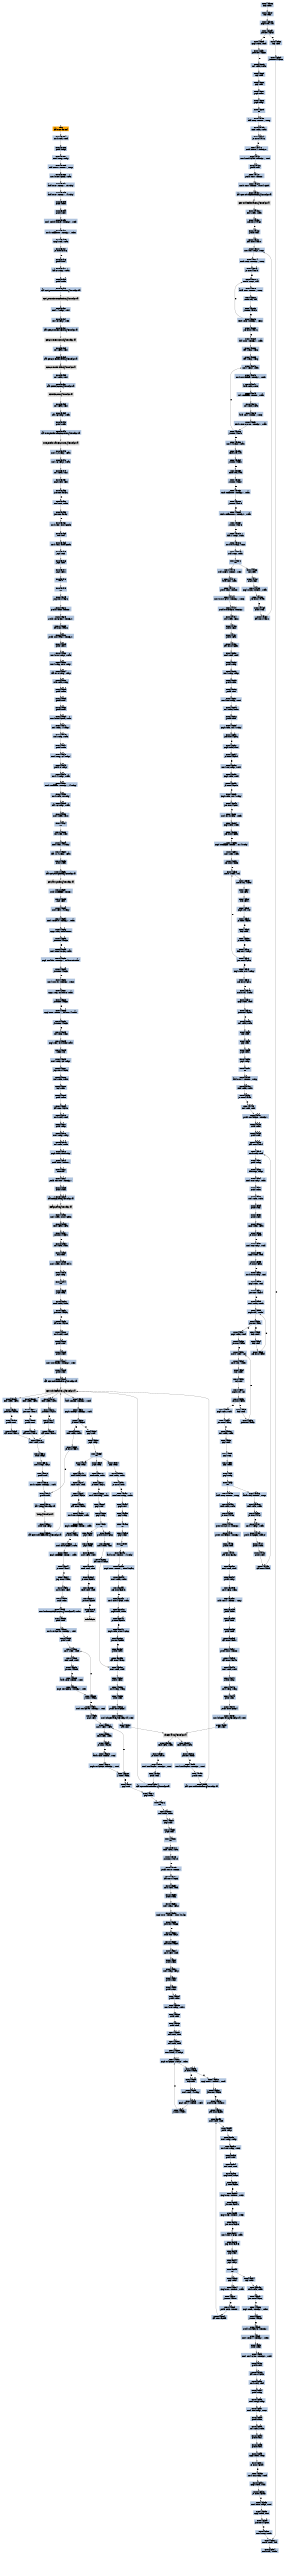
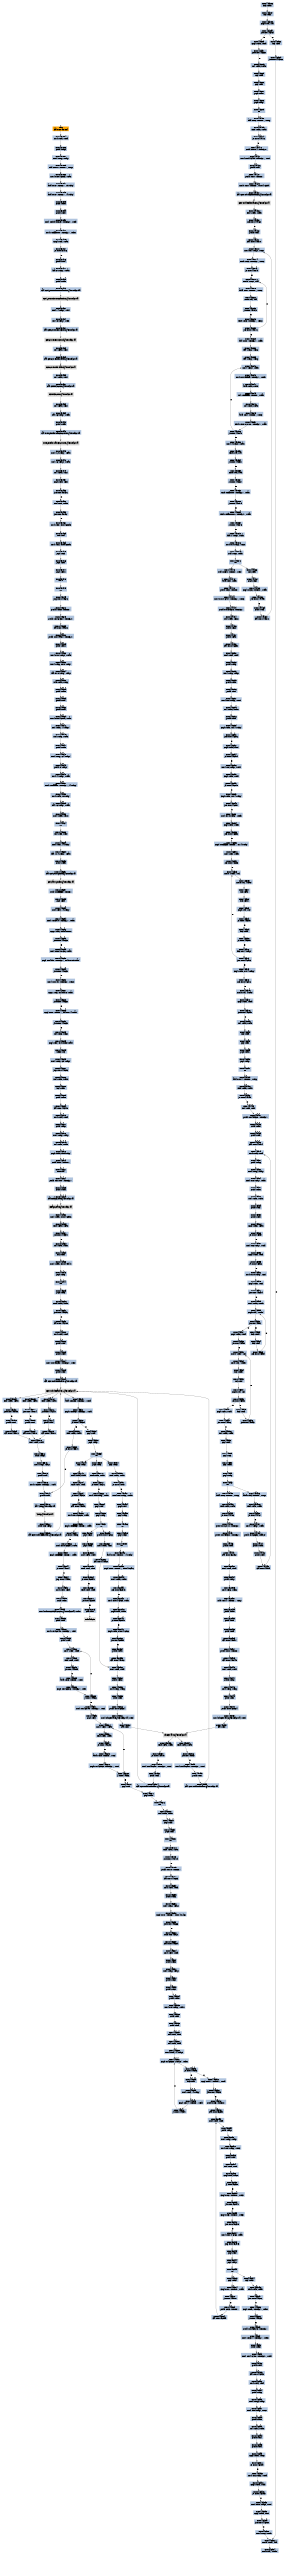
(235, 301) -> (267, 306)
(256, 1171) -> (256, 1171)
